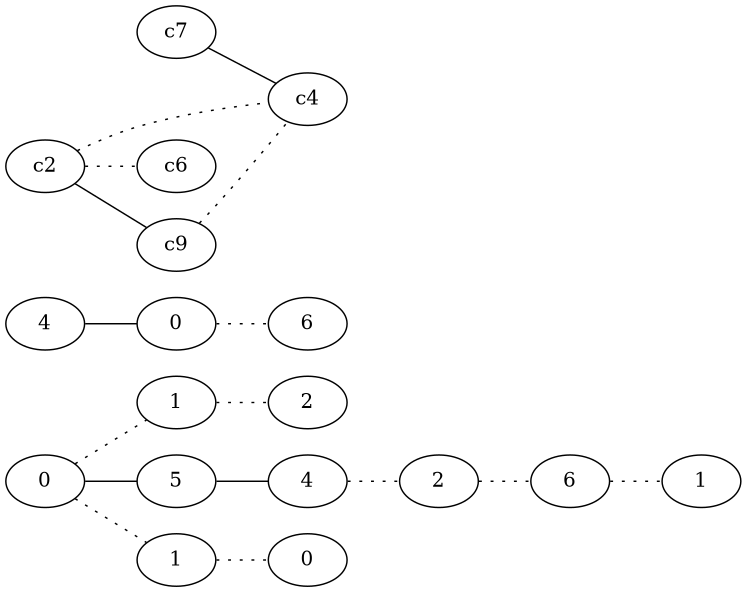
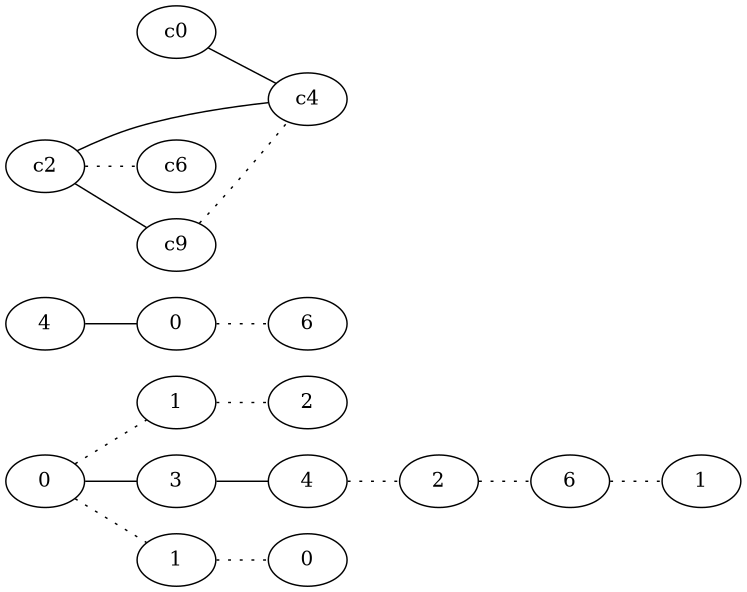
(176, 32) -> (176, 32)
(170, 118) -> (170, 118)
(176, 481) -> (176, 481)
